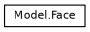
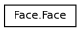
(45, 16) -> (40, 16)
